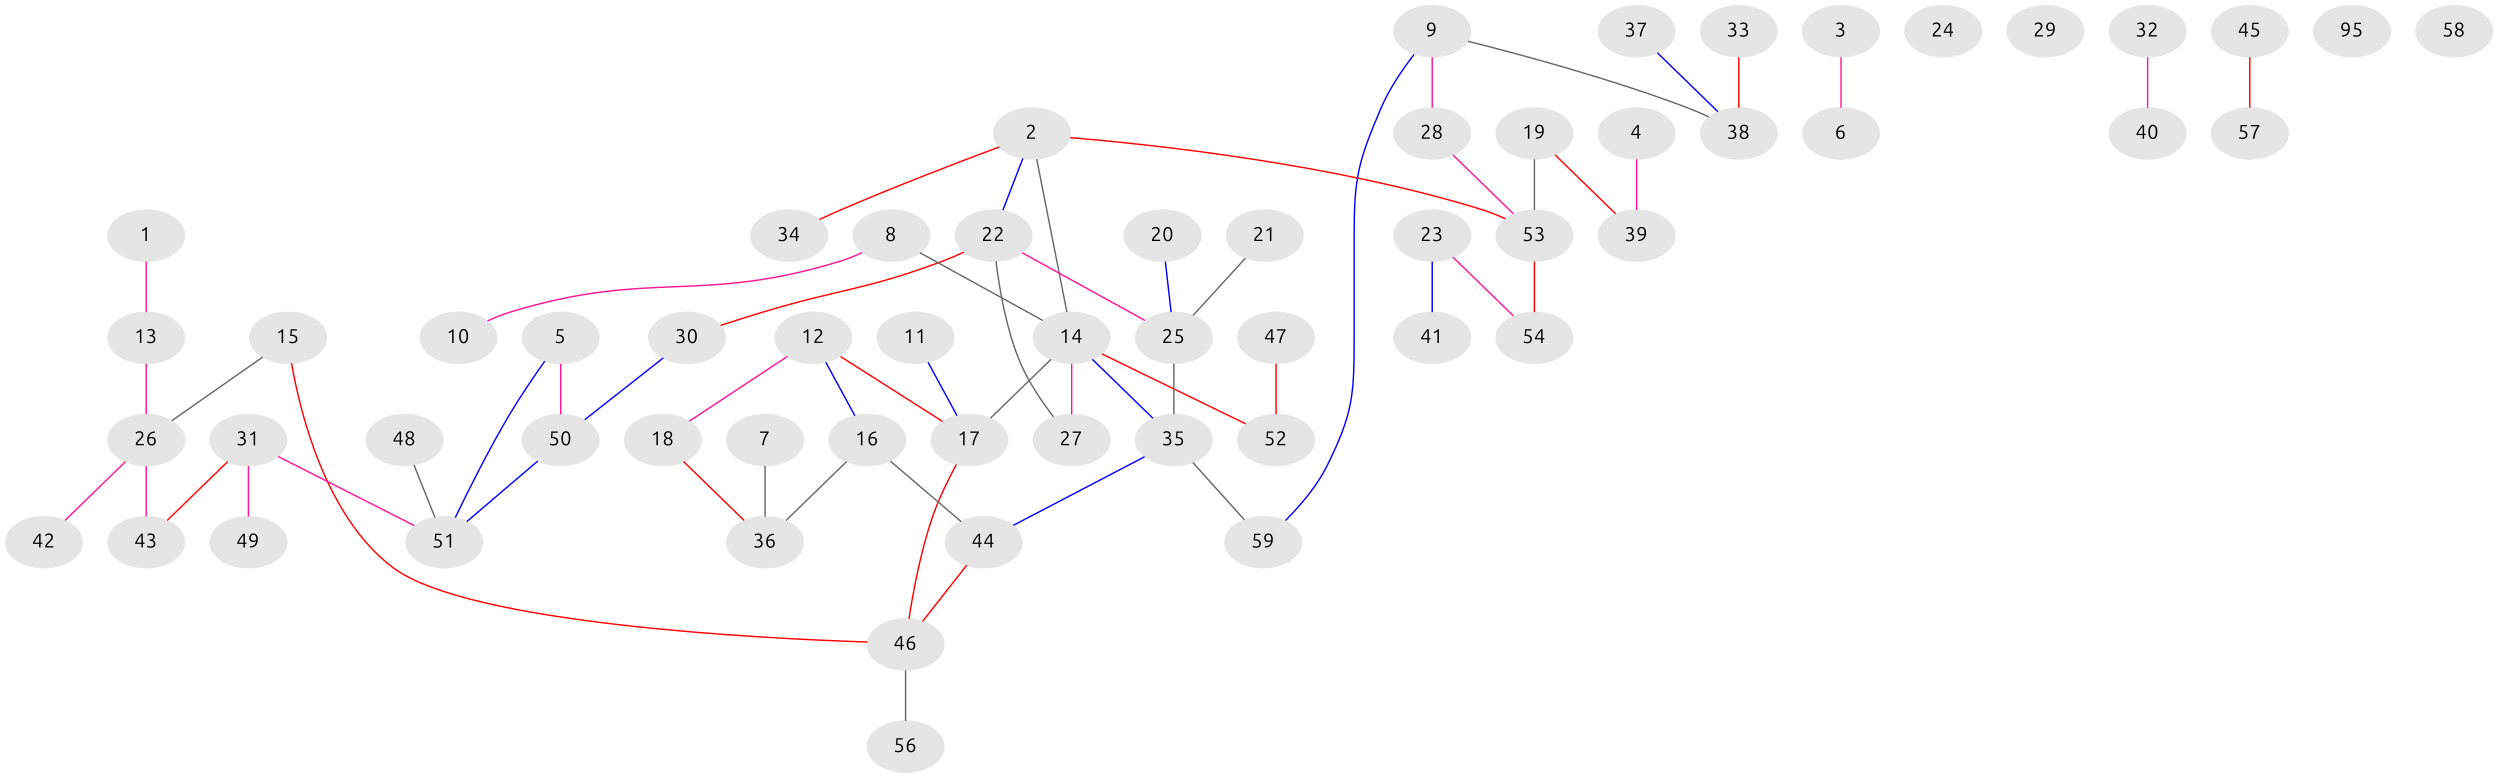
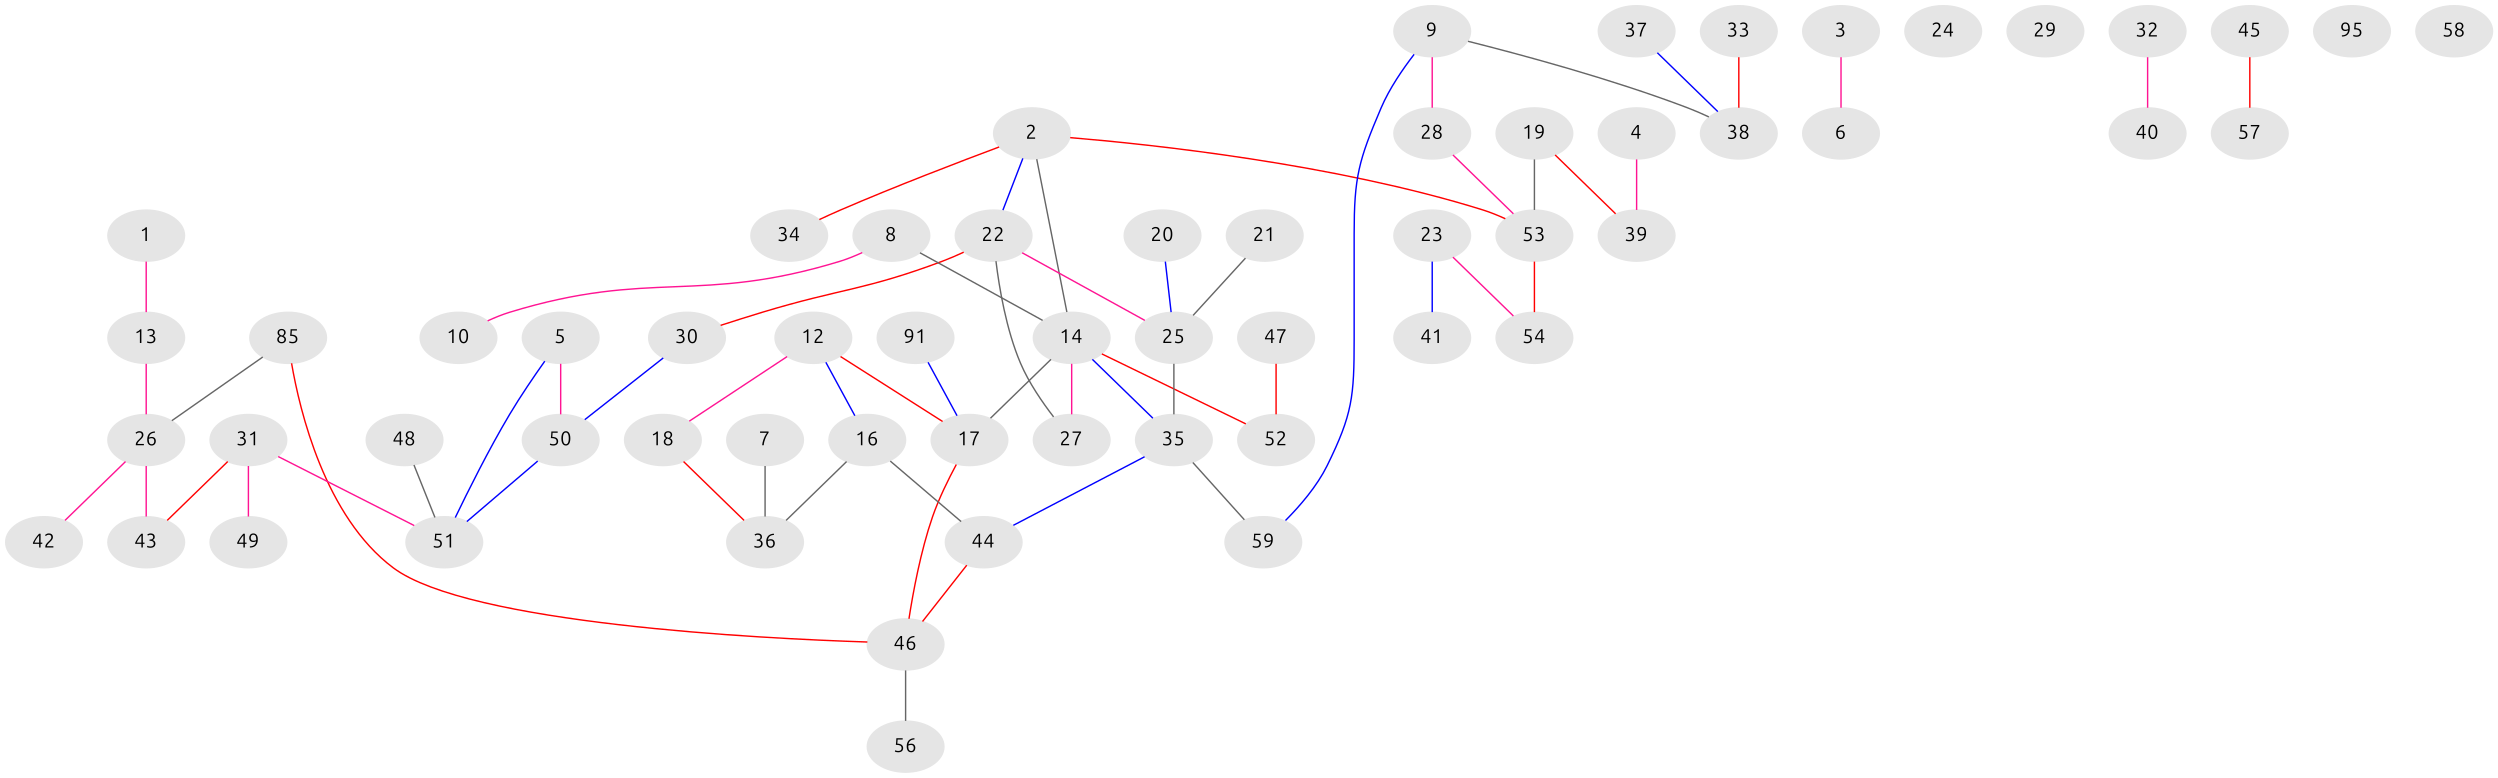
(288, 338) -> (288, 338)
(916, 338) -> (916, 338)
